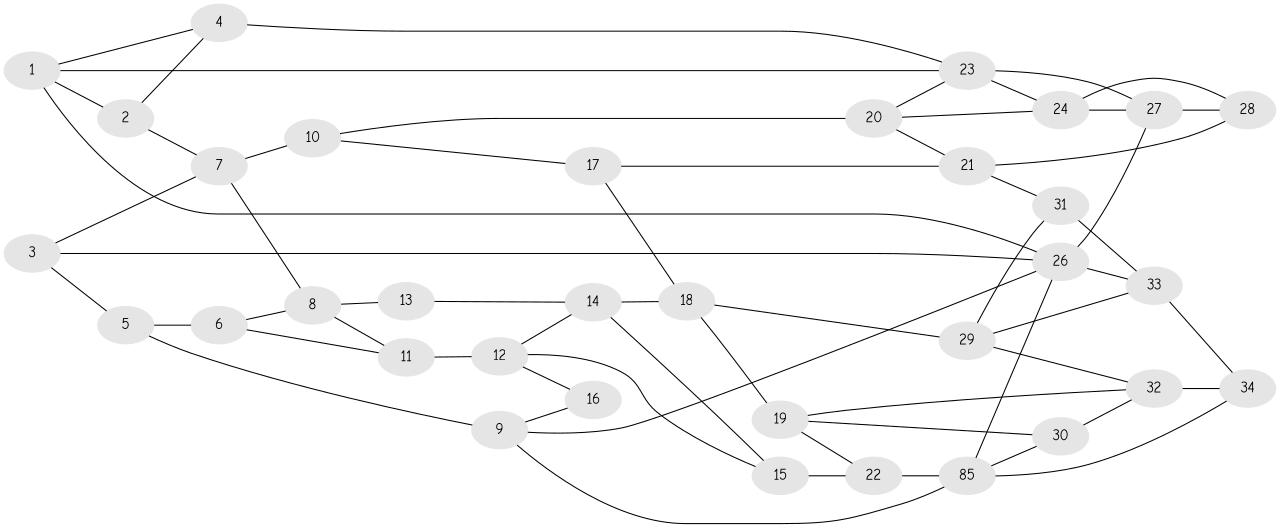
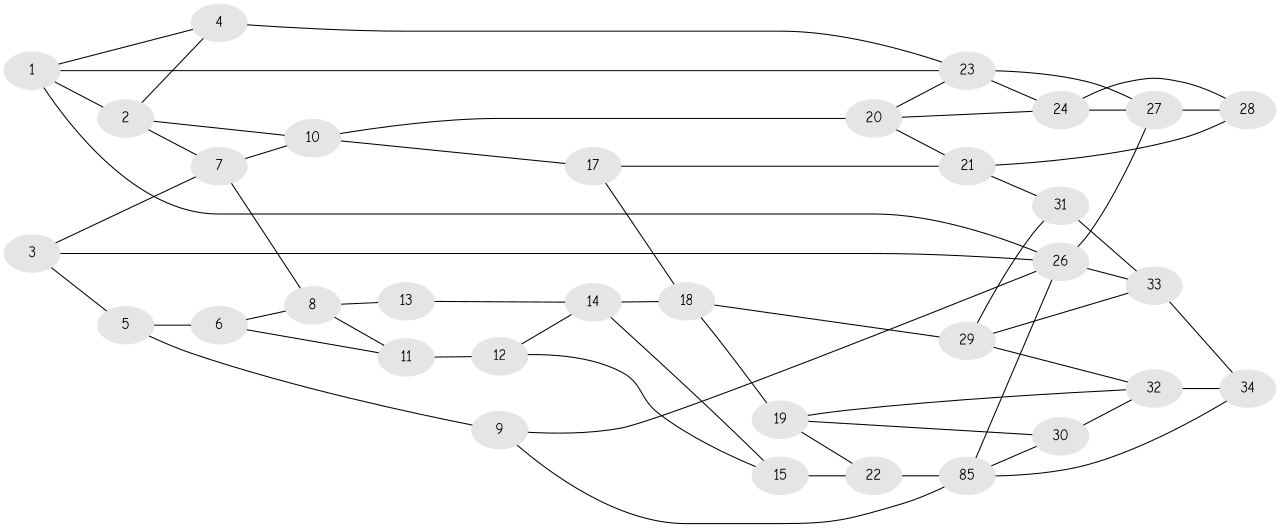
none -> (219, 128)
(593, 400) -> none
